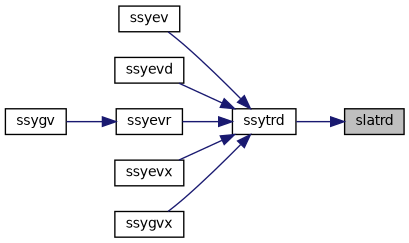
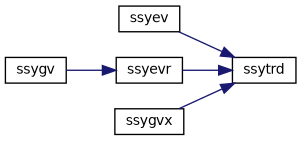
(149, 70) -> none
(374, 122) -> none
(149, 173) -> none
